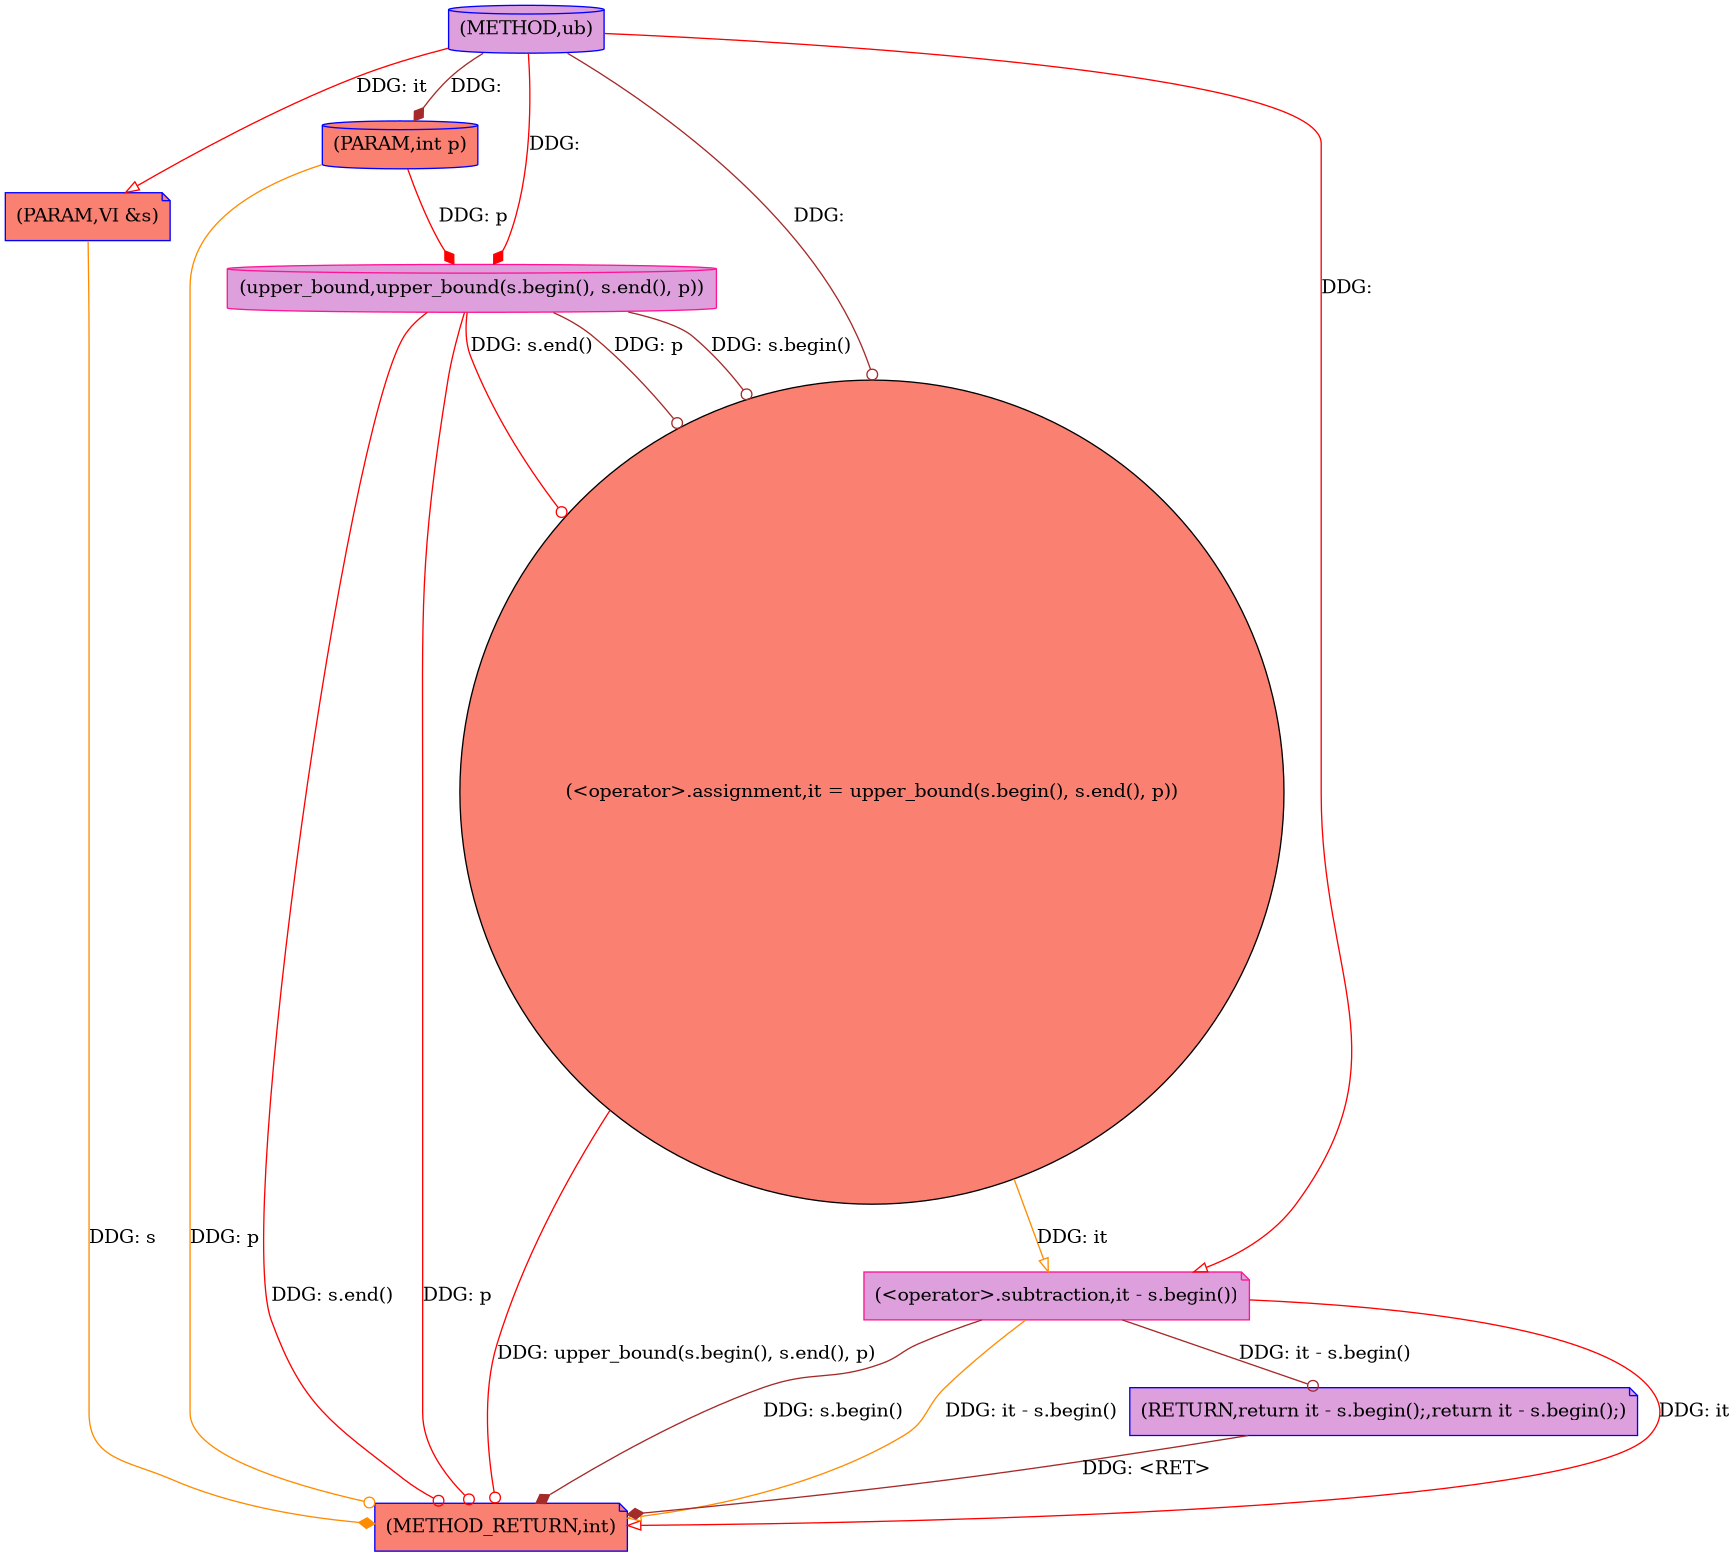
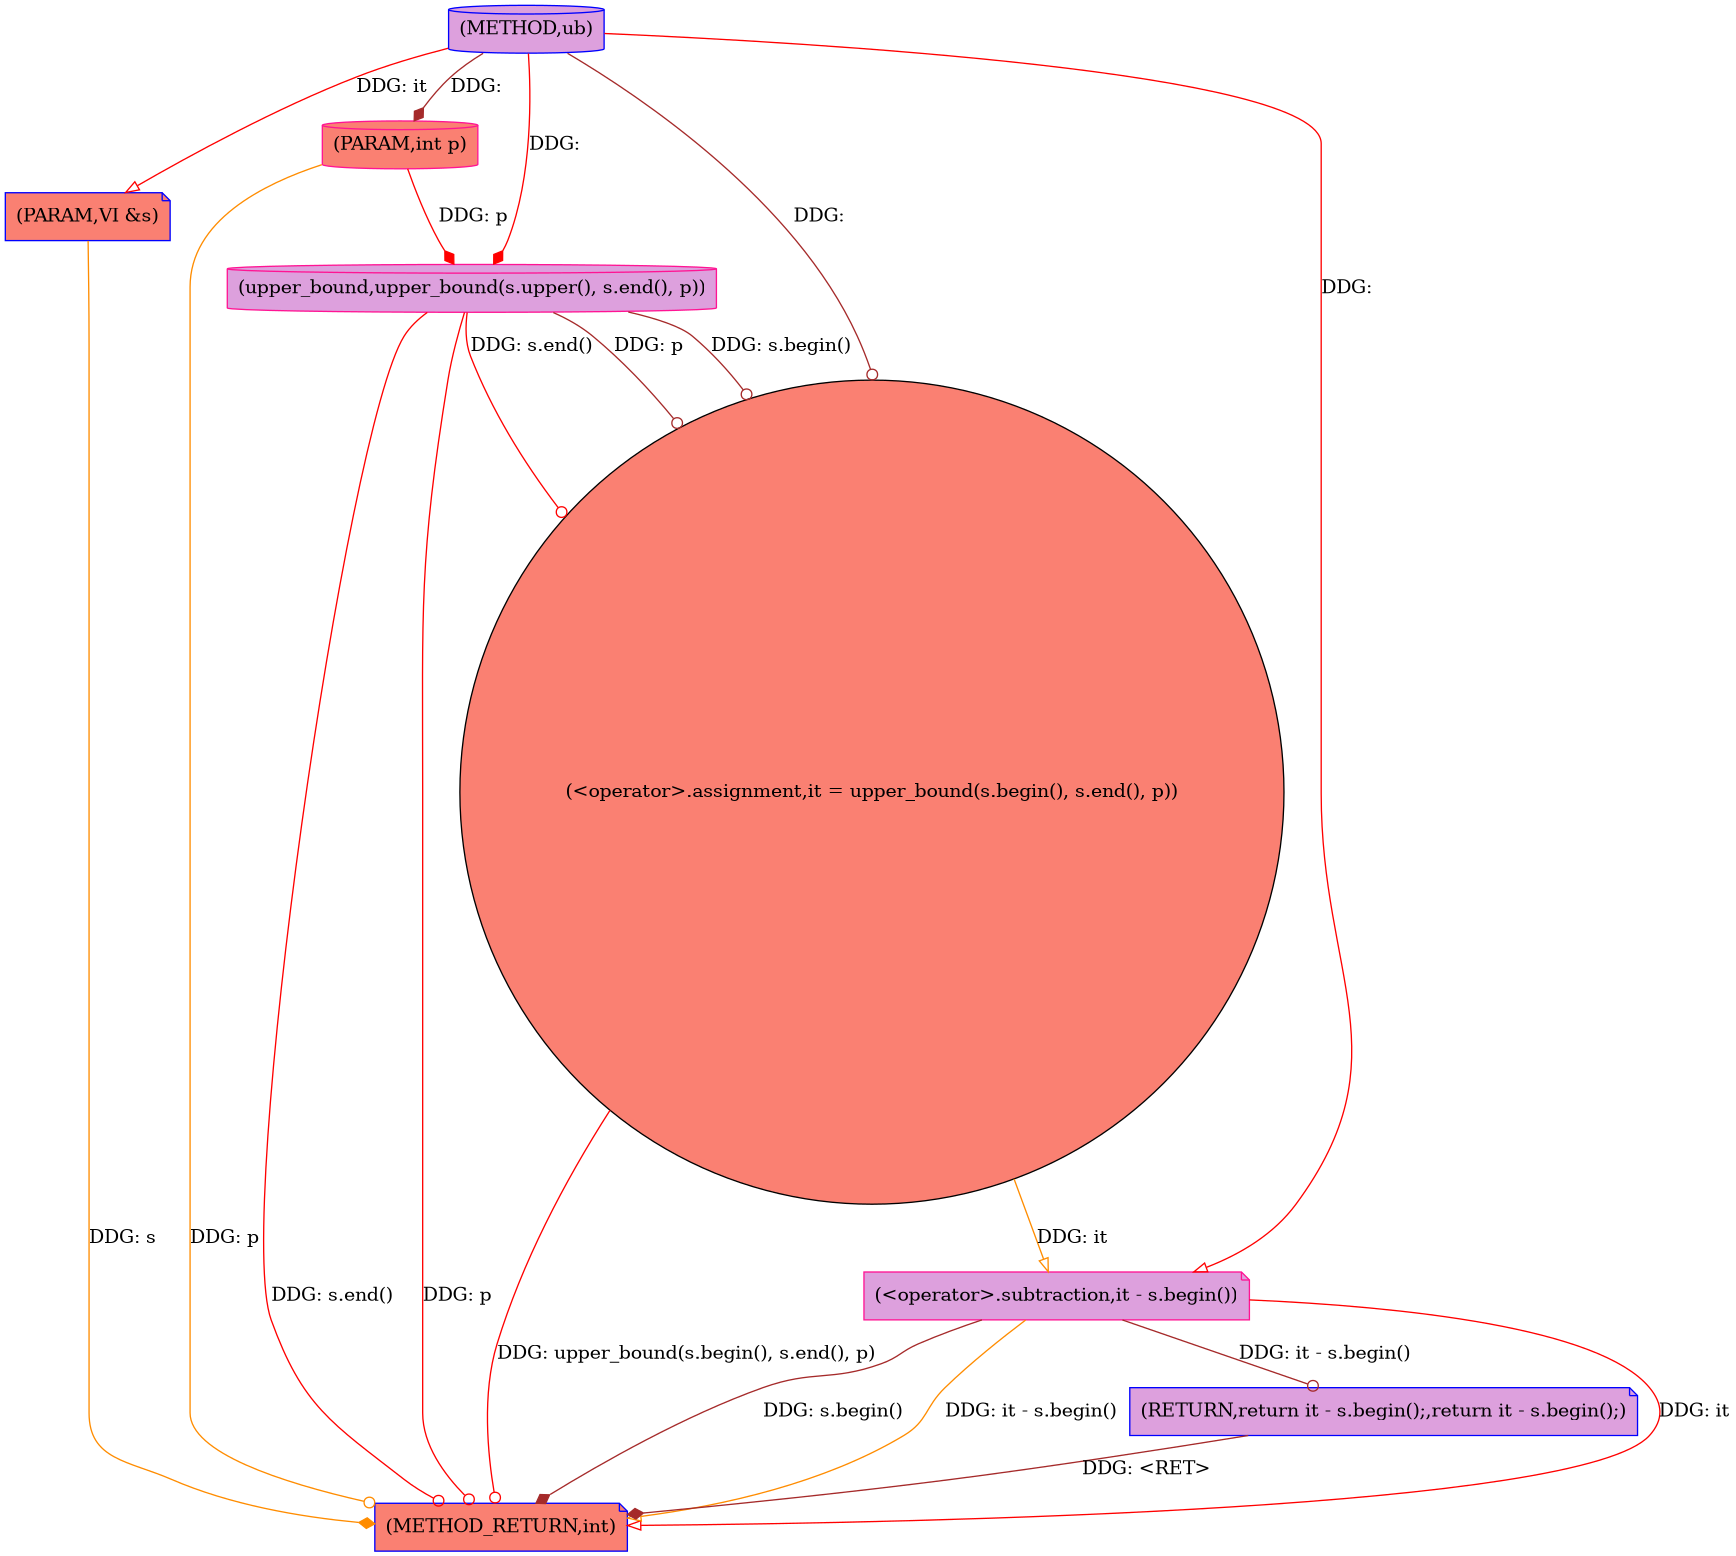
(400, 145) -> (400, 145)
(472, 288) -> (472, 288)
